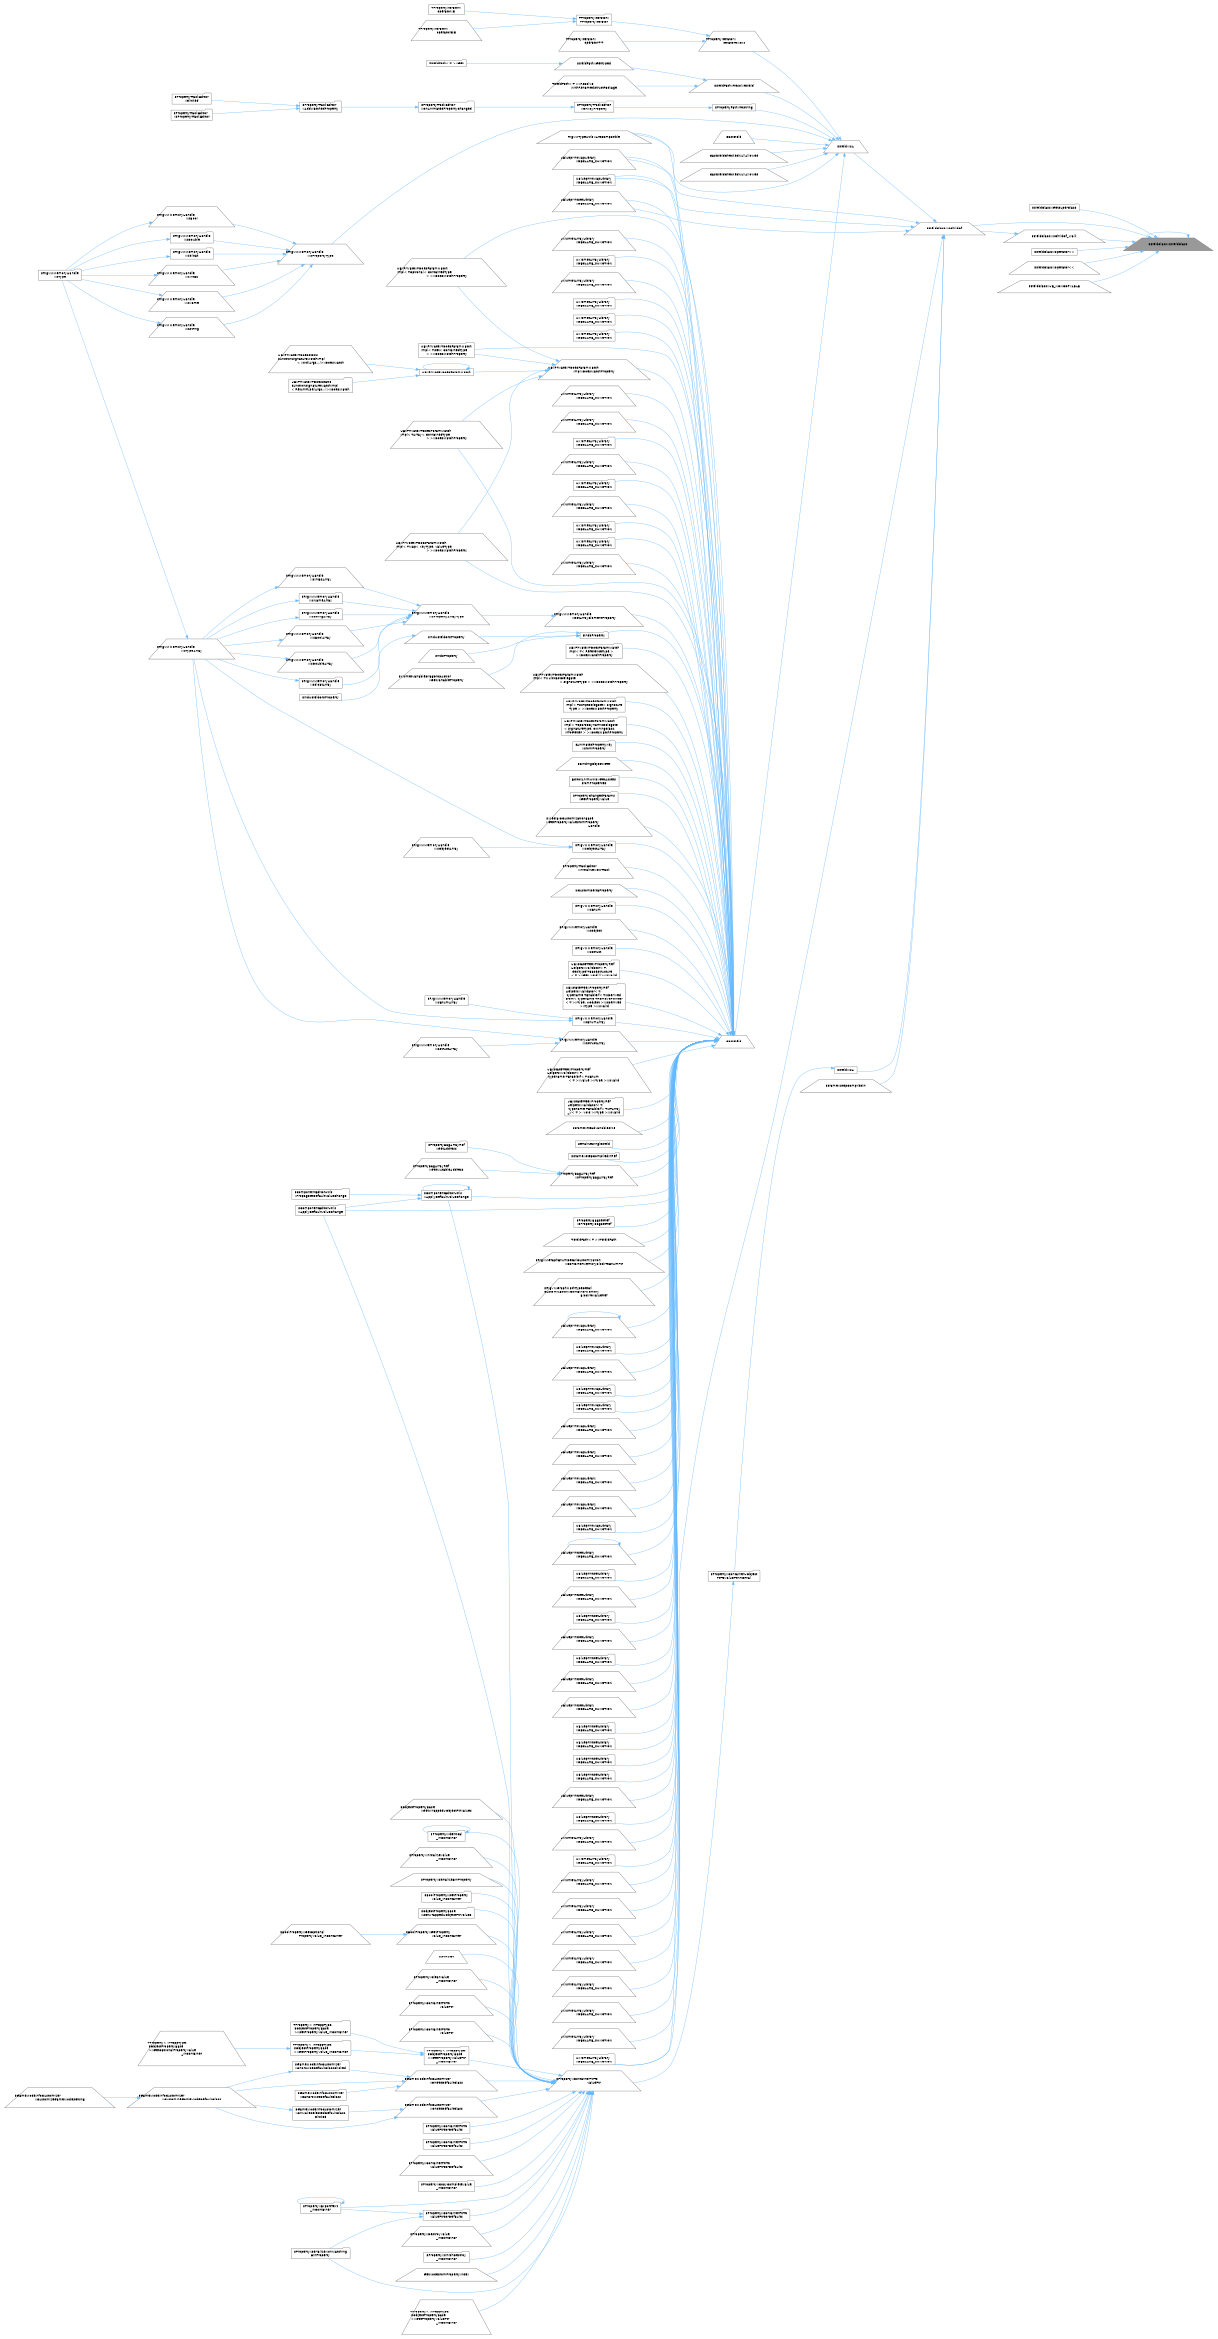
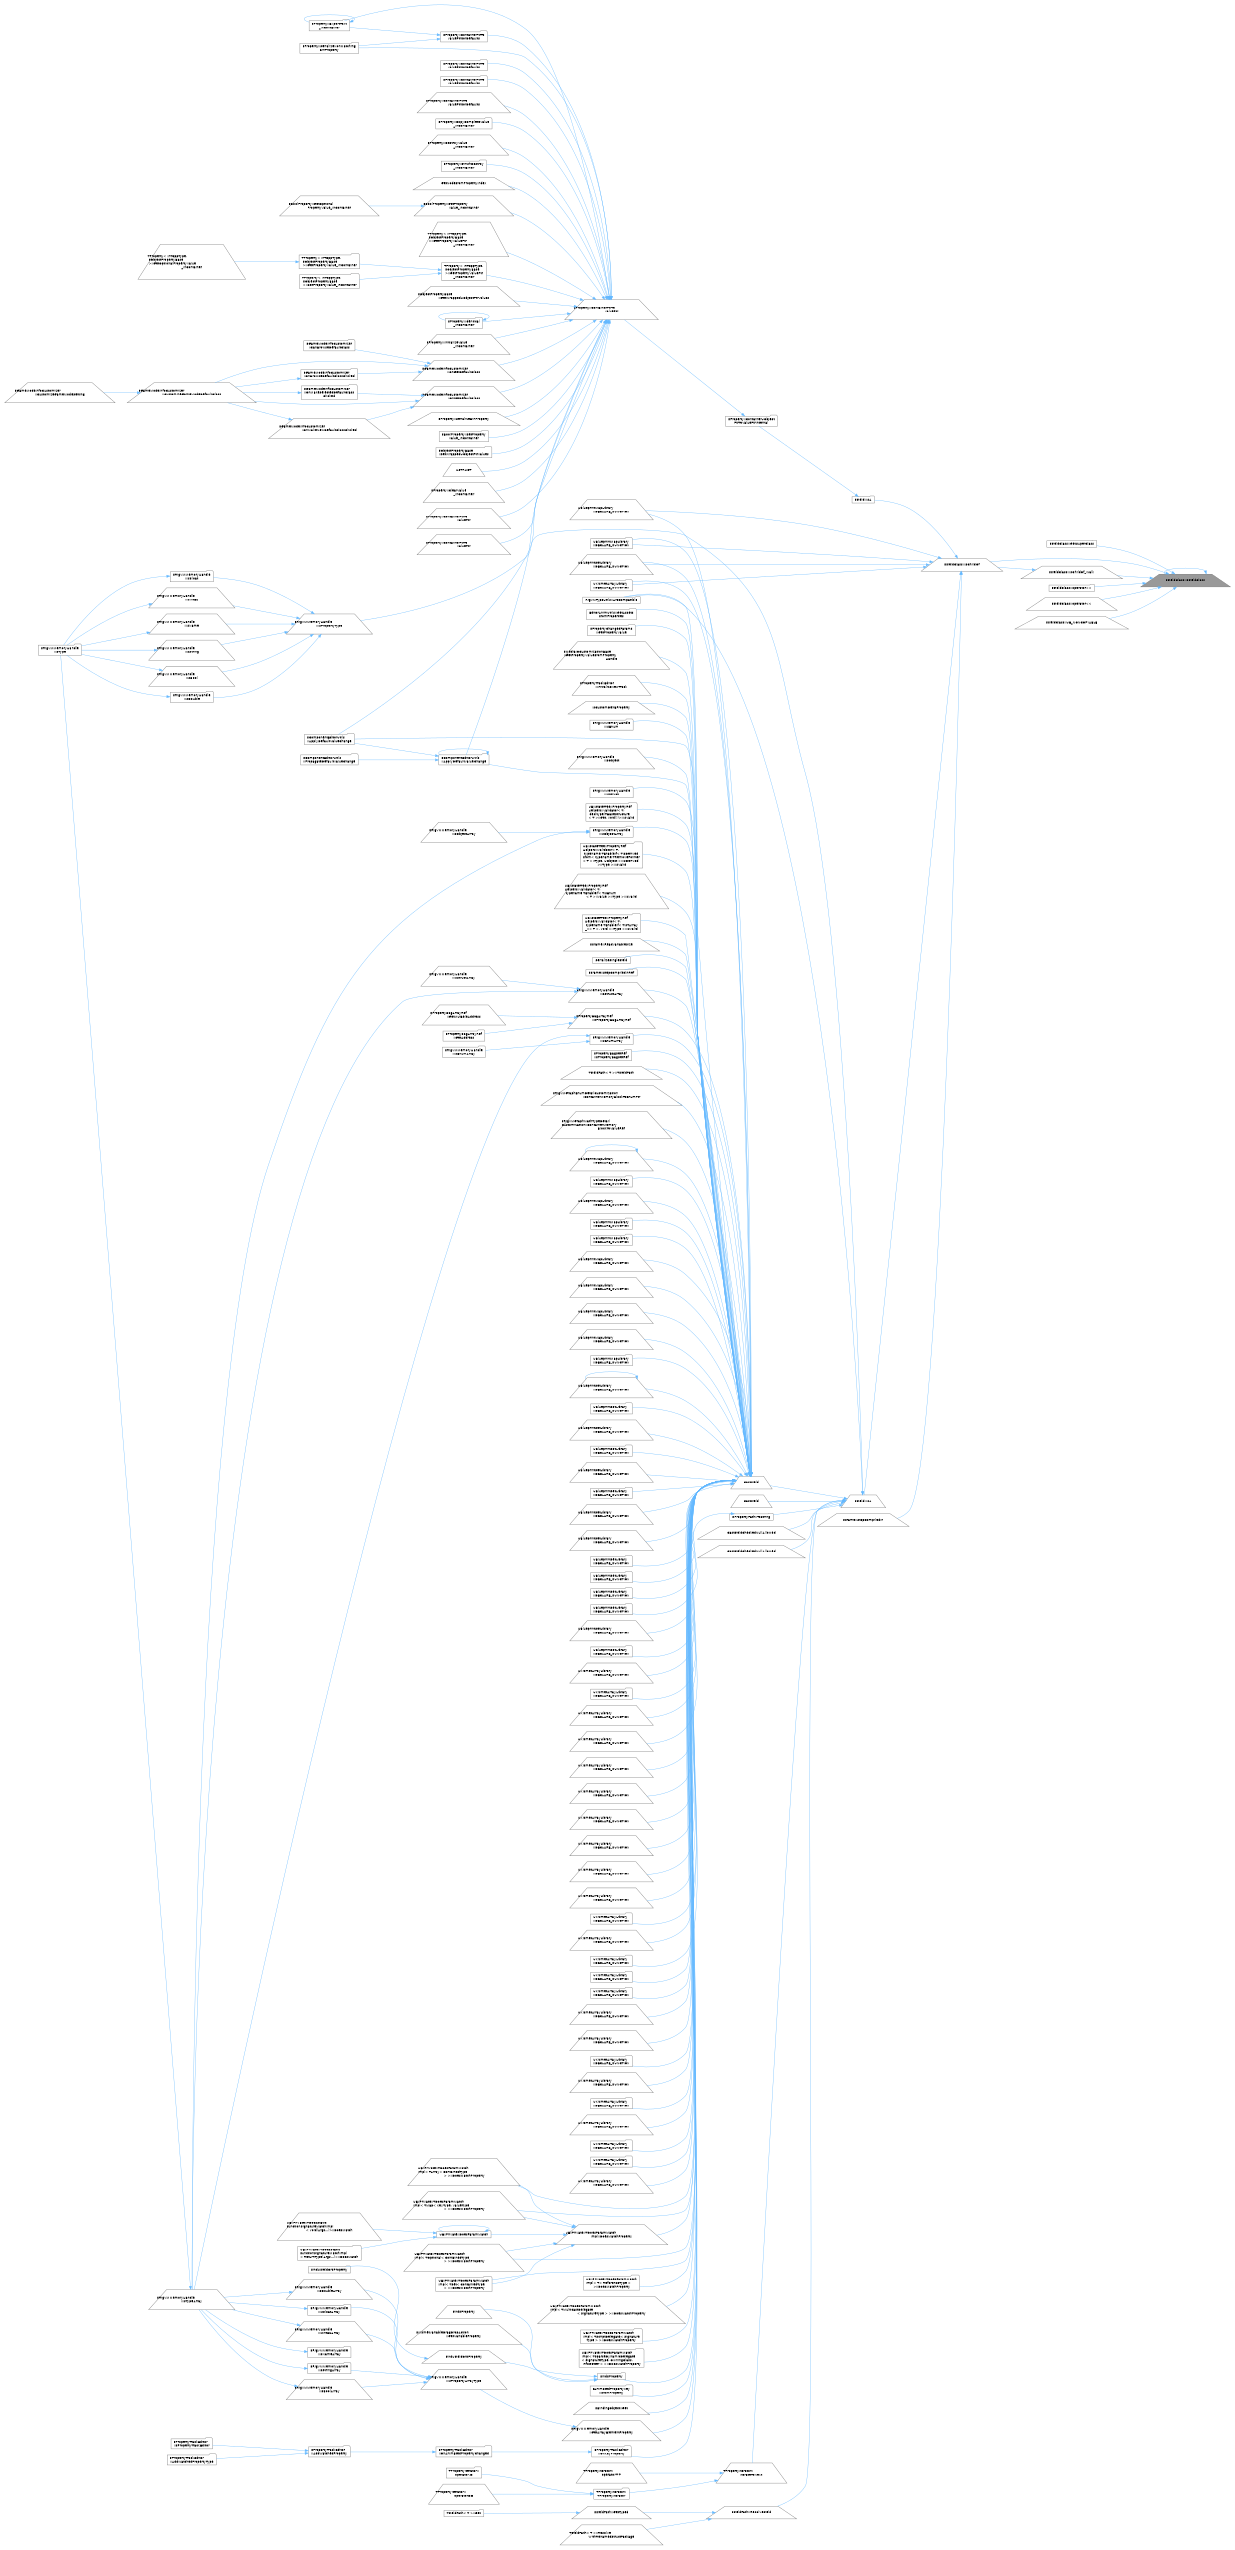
(192, 99) -> (192, 2460)
(594, 137) -> (612, 600)
none -> (329, 429)
(377, 606) -> none
